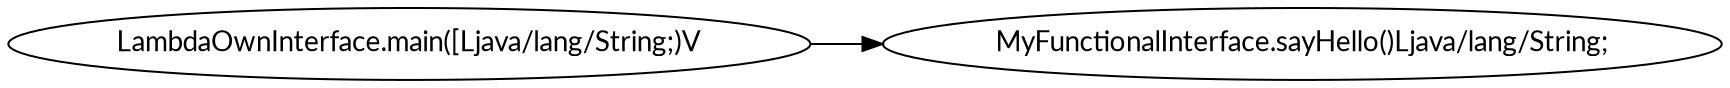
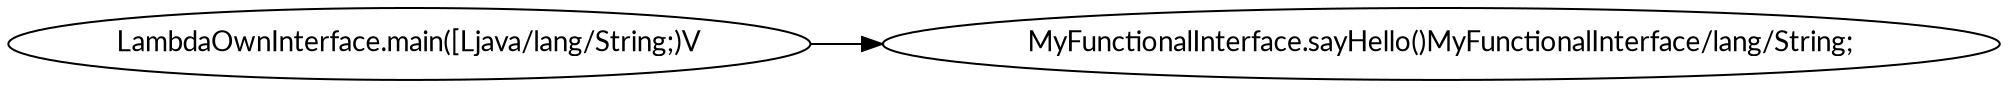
(1302, 44) -> (1441, 44)
